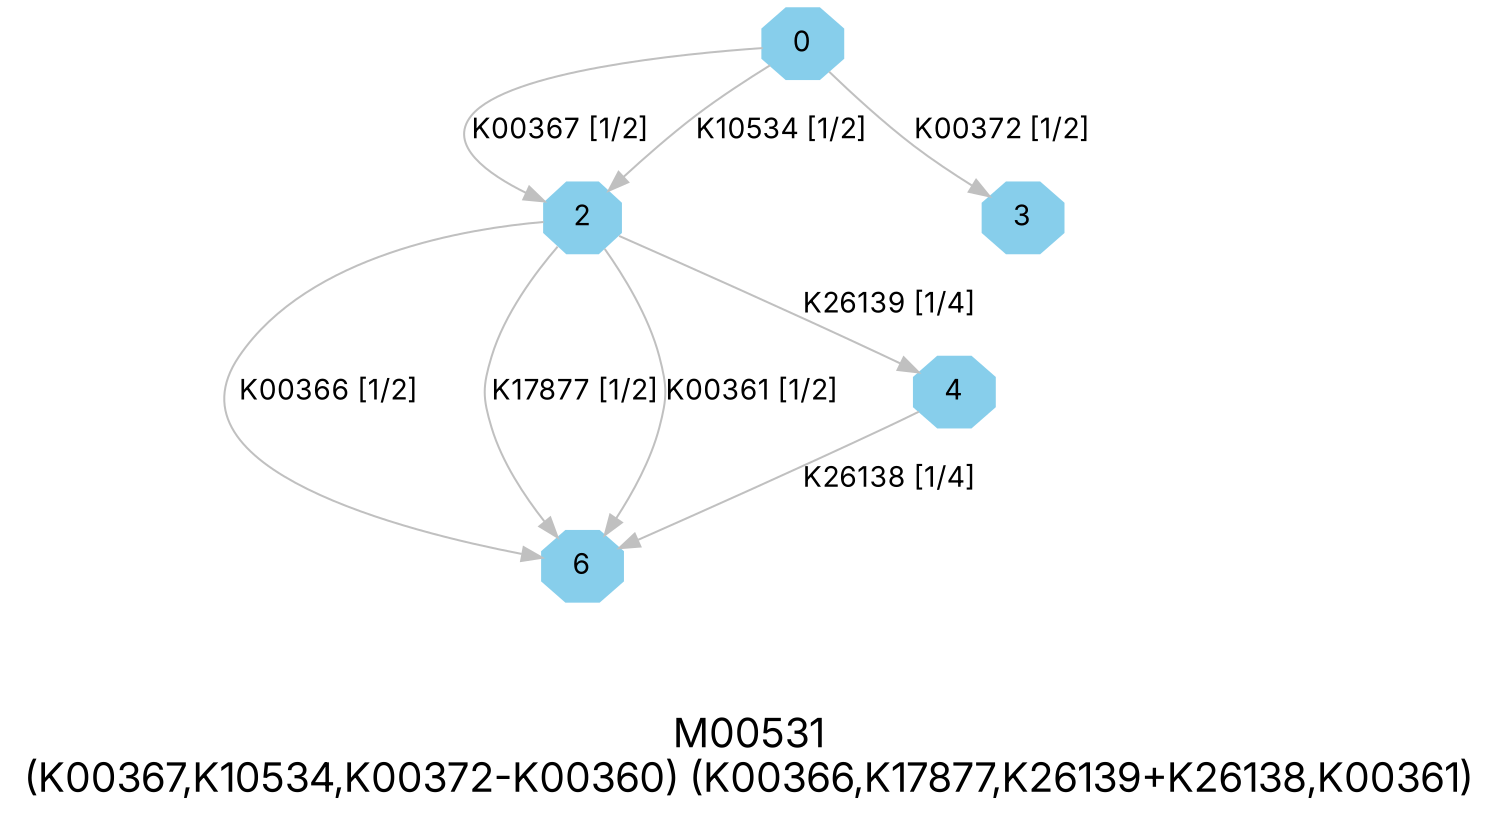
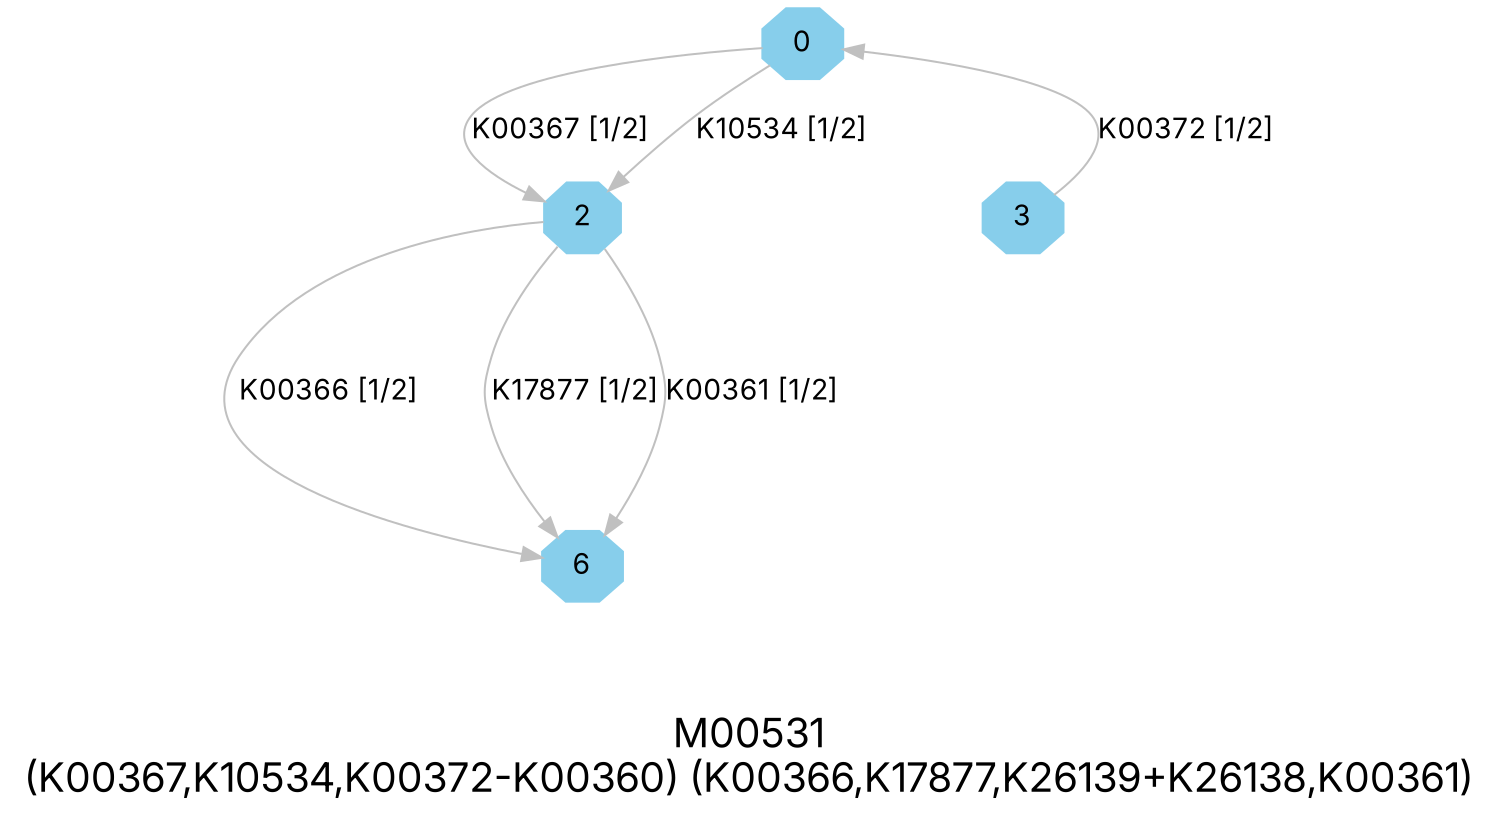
(897, 133) -> (1029, 83)
(954, 392) -> none
